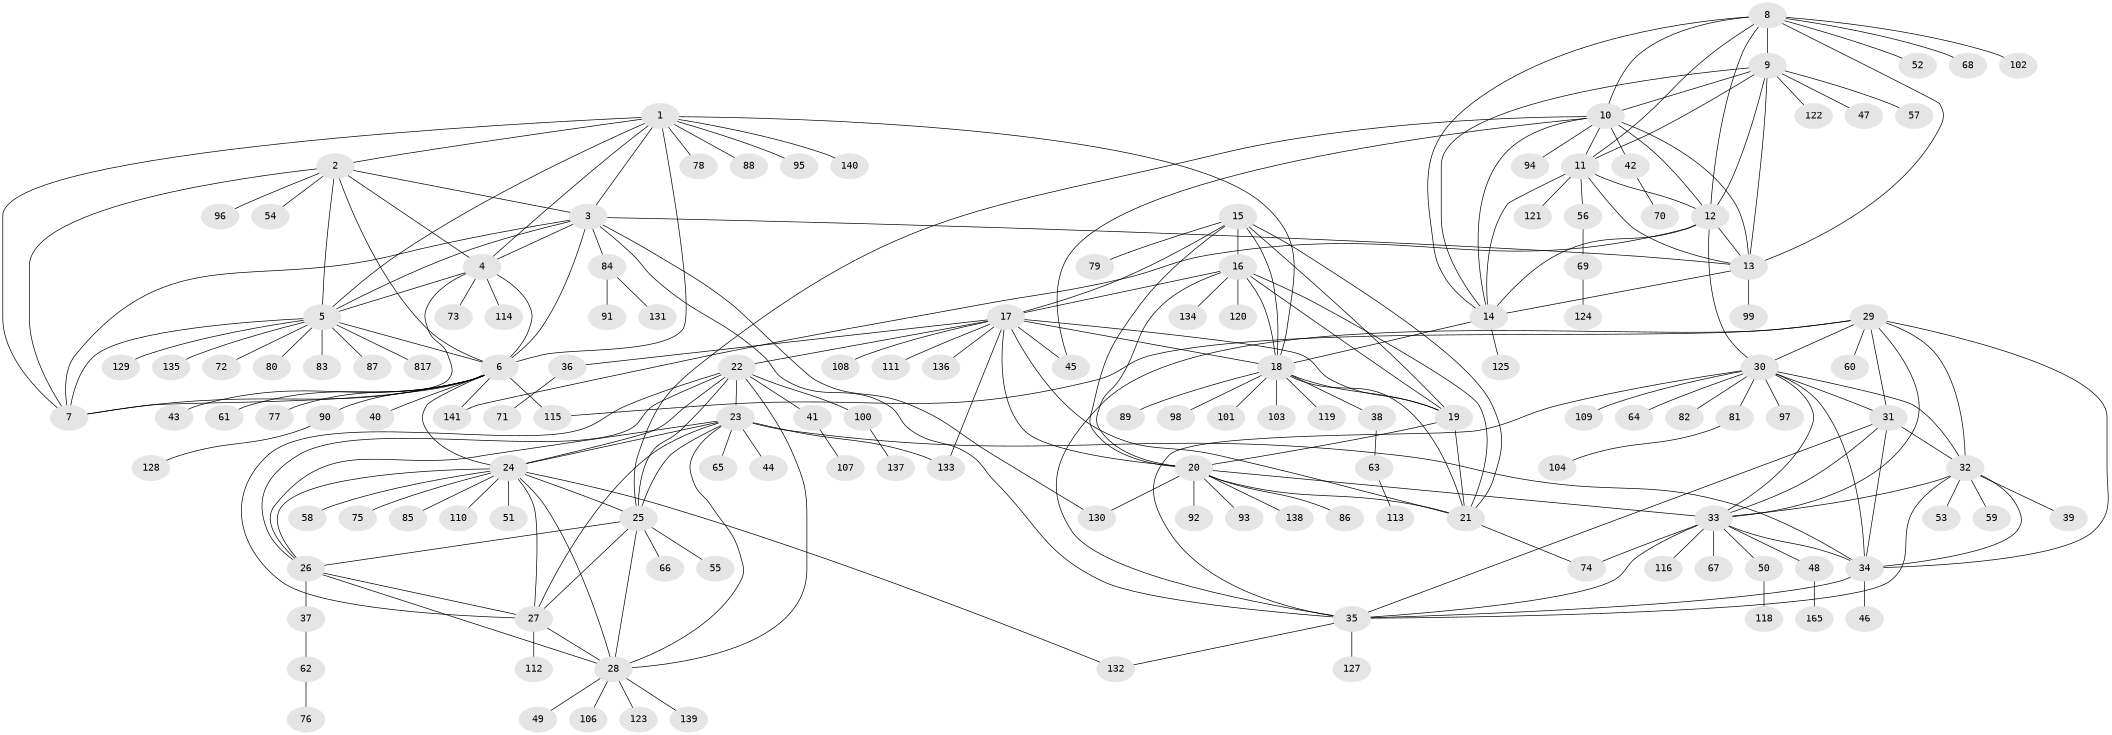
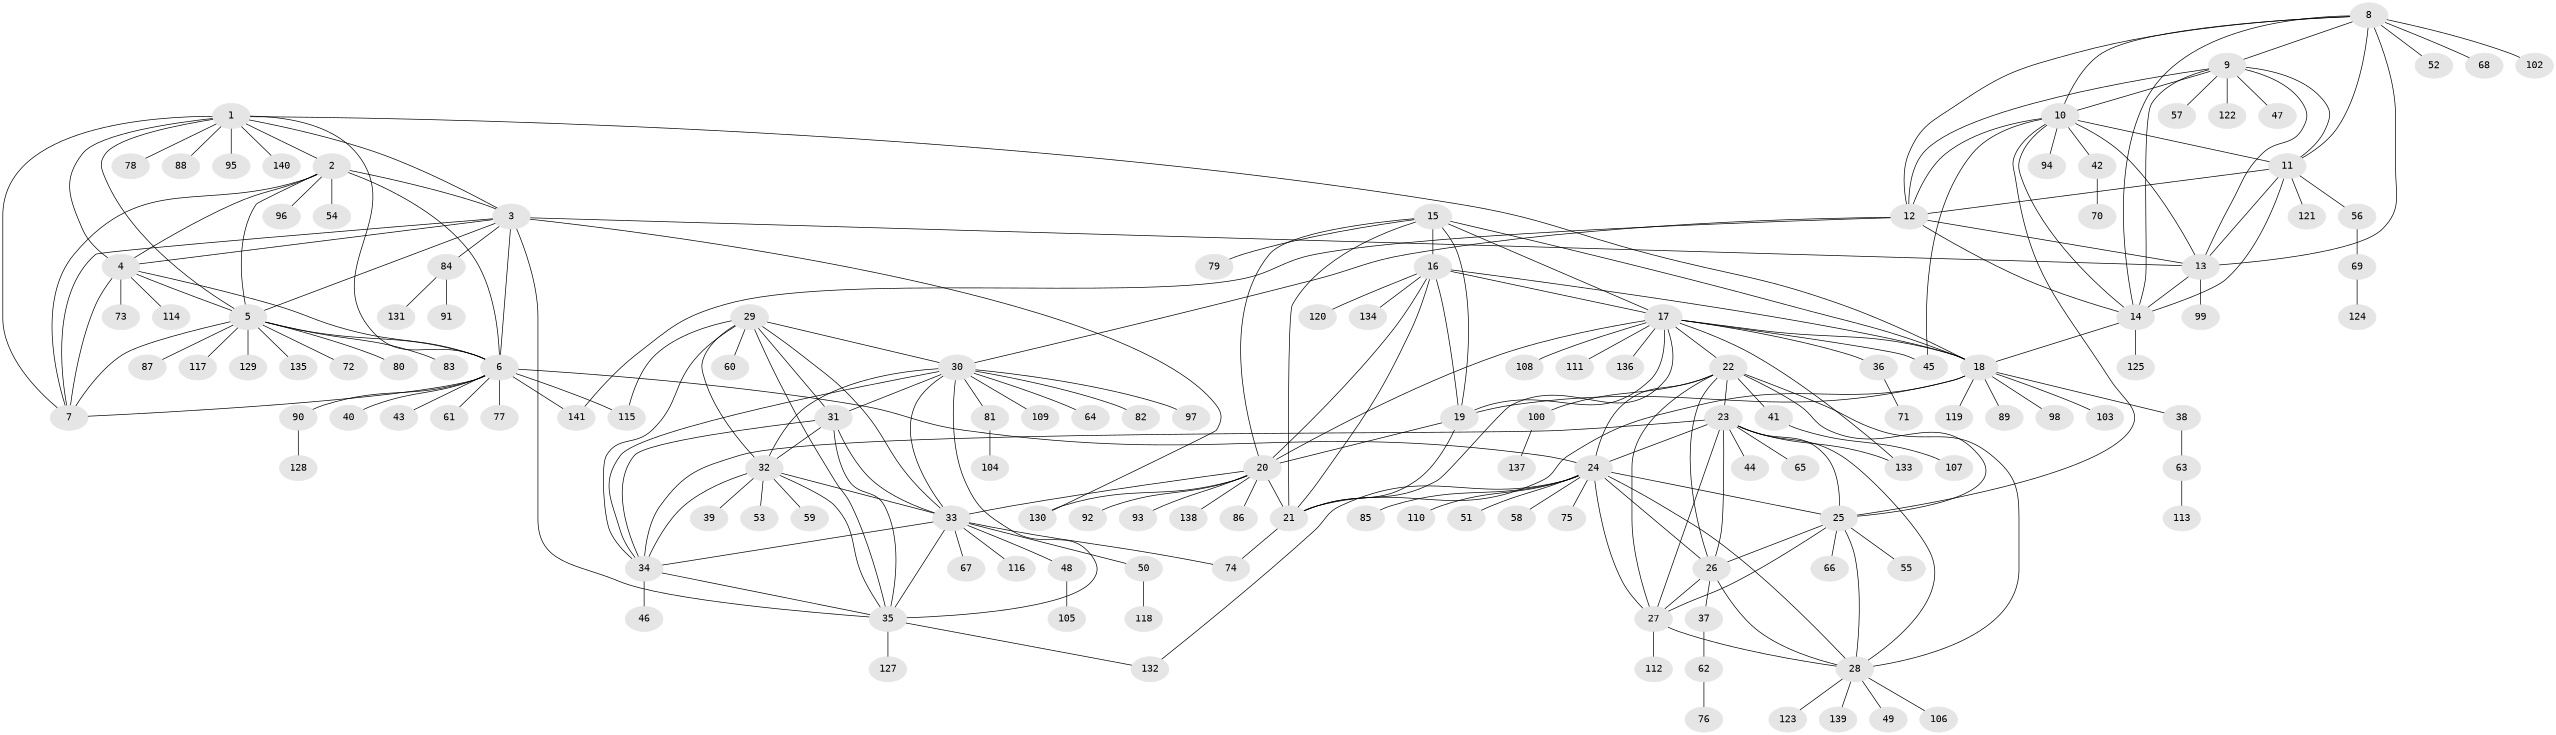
(423, 367) -> (198, 367)
(1226, 418) -> none
(1814, 619) -> (1067, 619)
